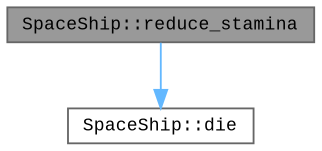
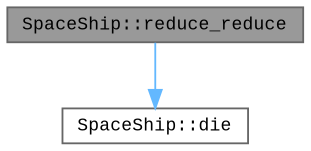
(161, 25) -> (155, 25)
